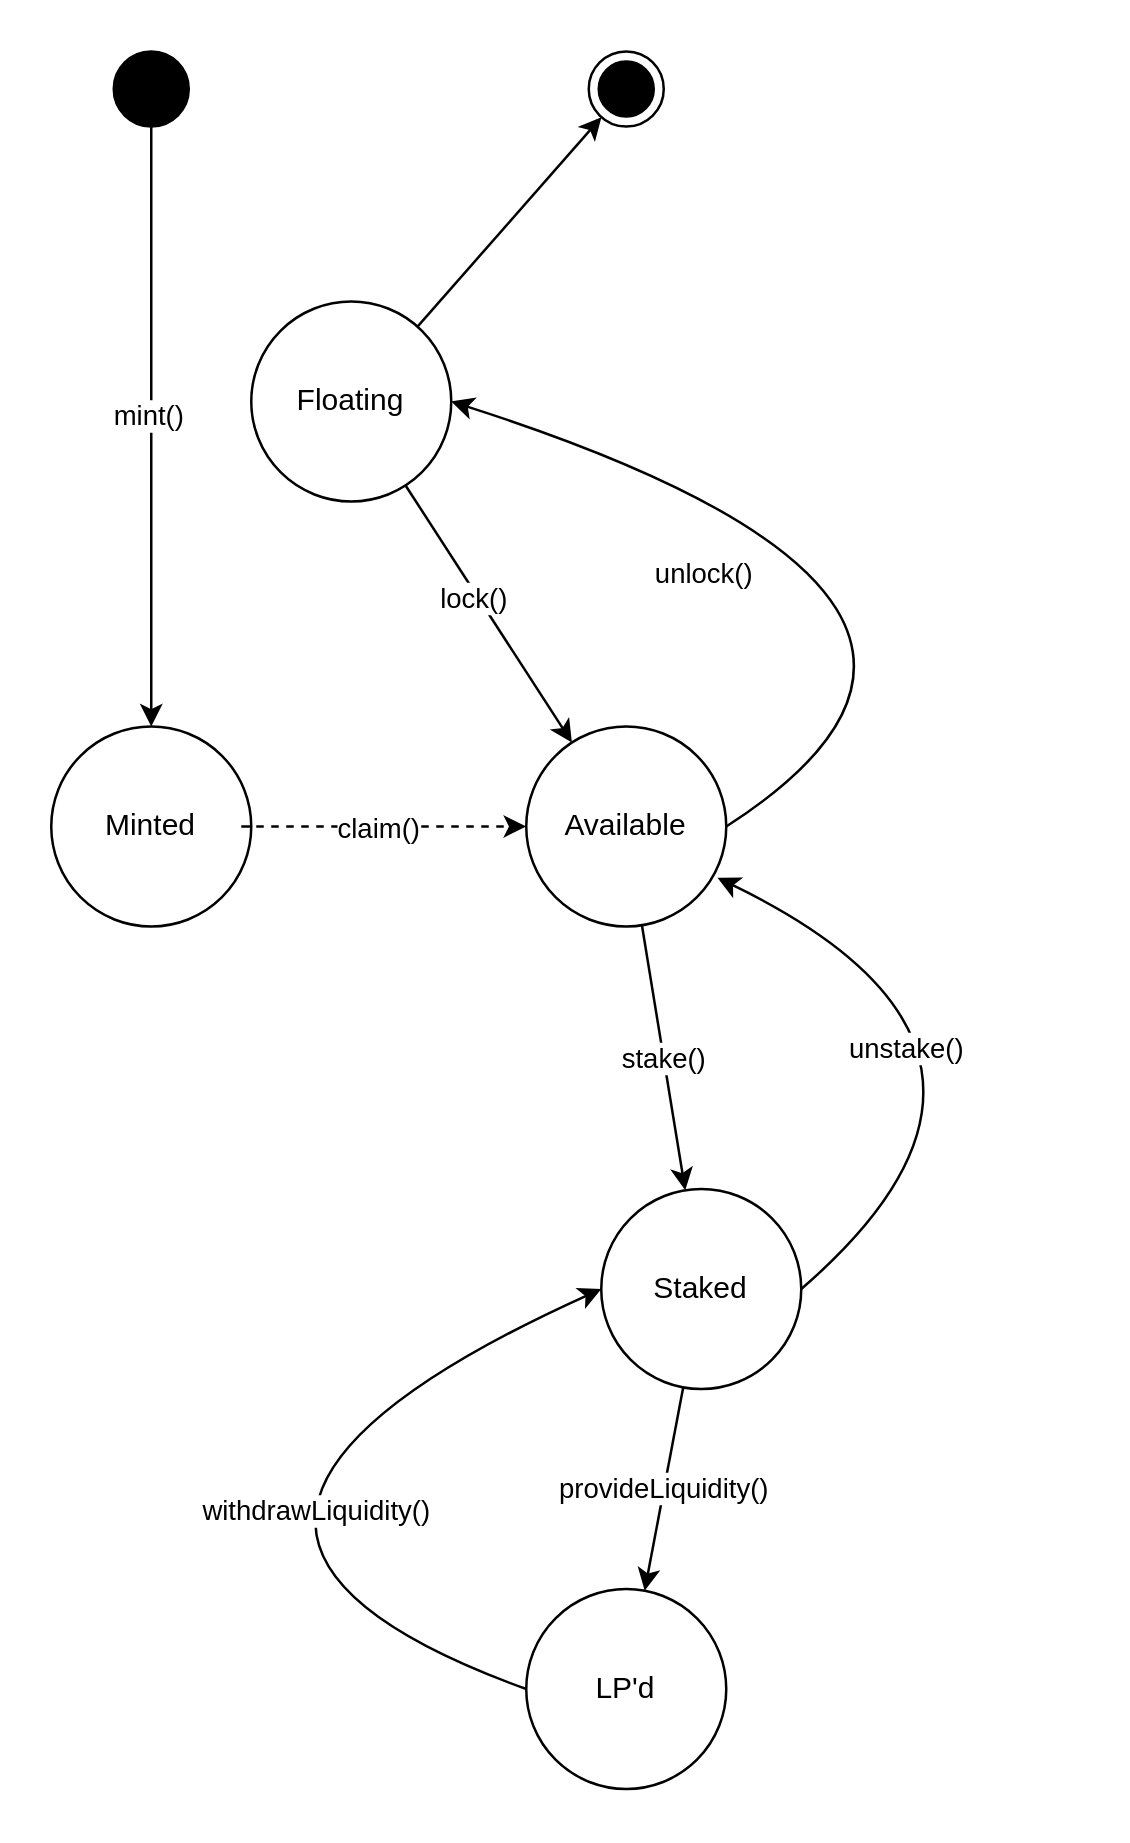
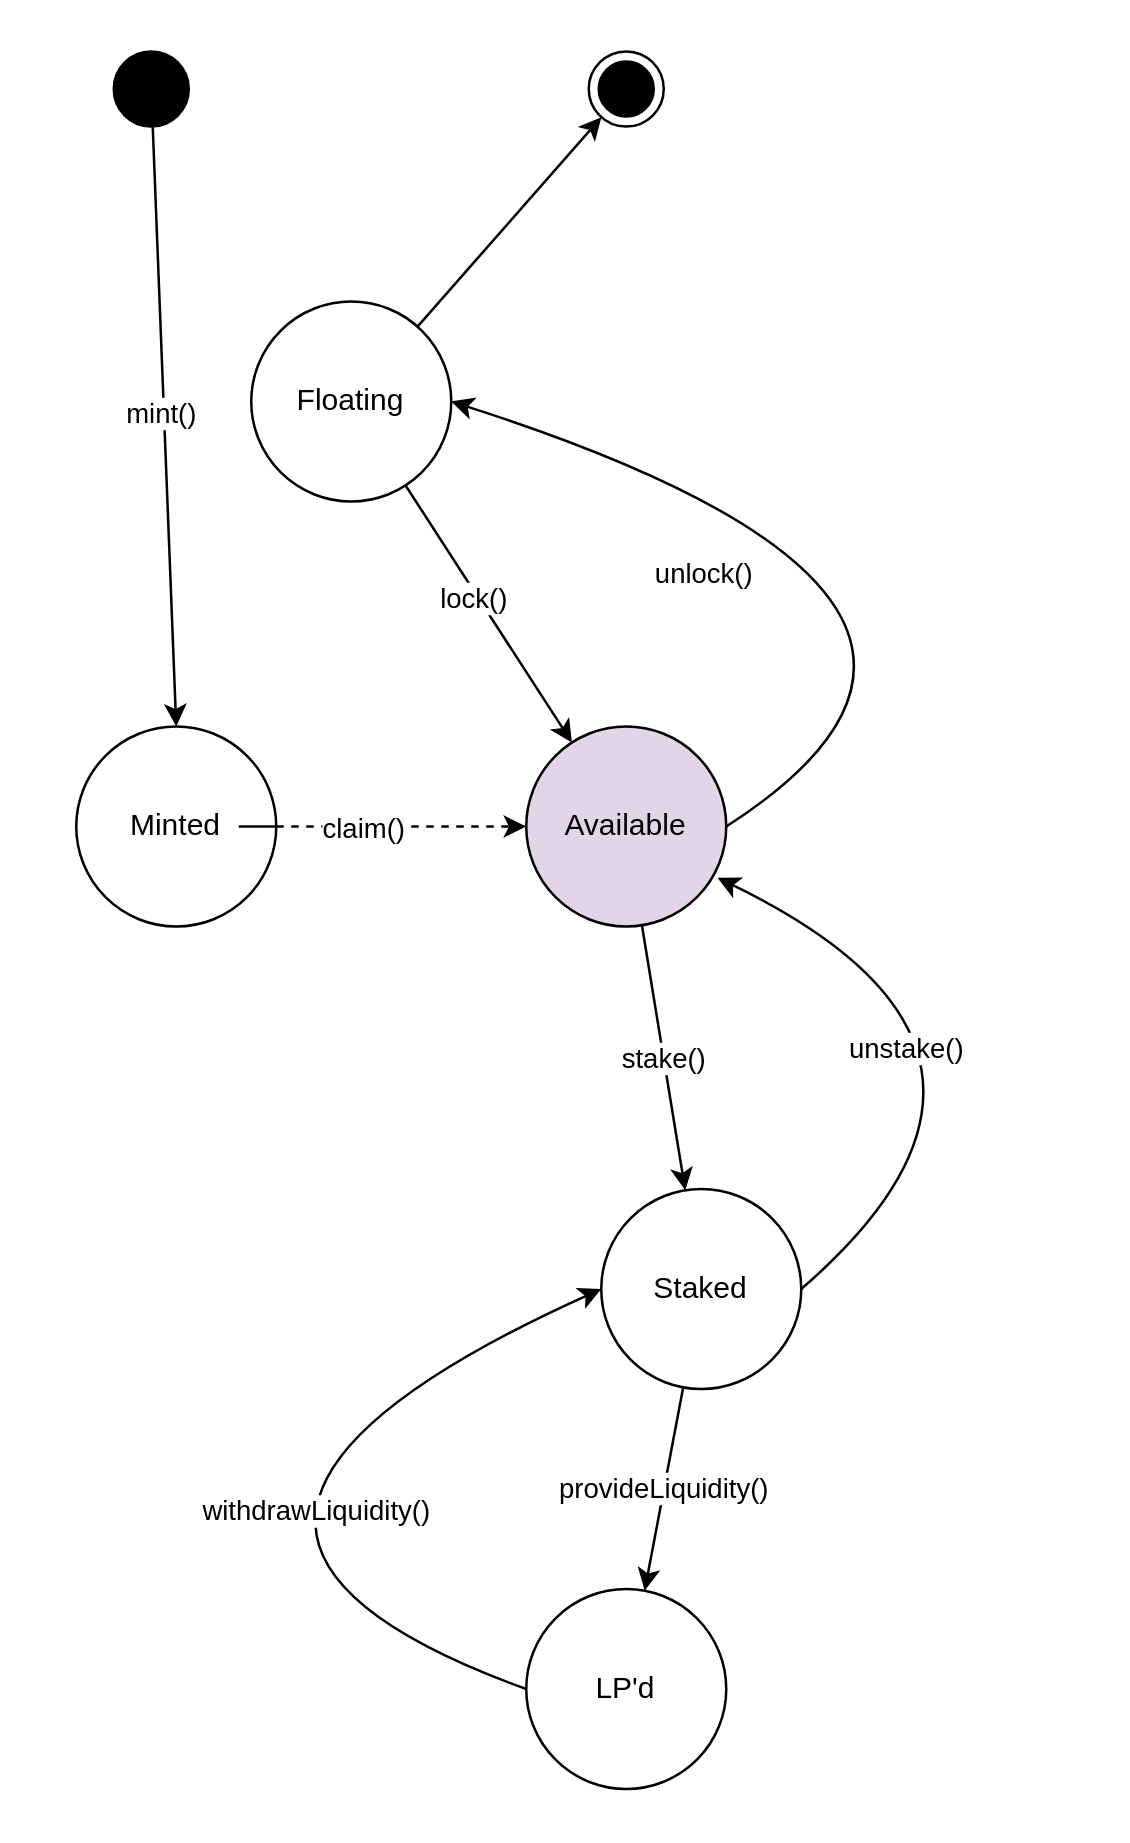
(151, 826) -> (176, 826)
(626, 826) -> (626, 826)
